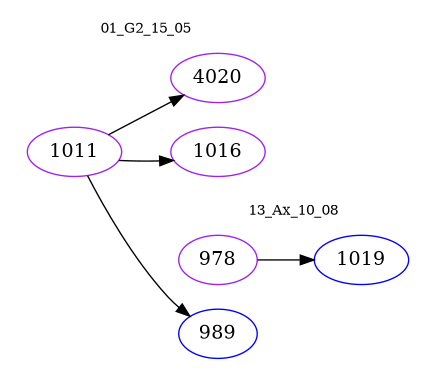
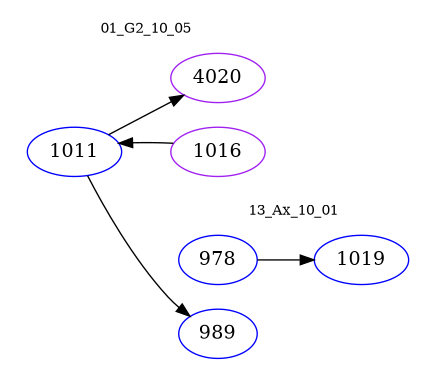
(146, 29) -> (146, 29)
(74, 152) -> (74, 152)
(139, 161) -> (153, 143)
(294, 211) -> (294, 211)
(218, 260) -> (218, 260)
